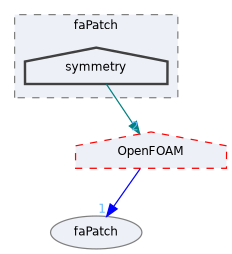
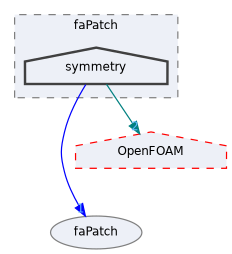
(127, 187) -> (62, 144)
